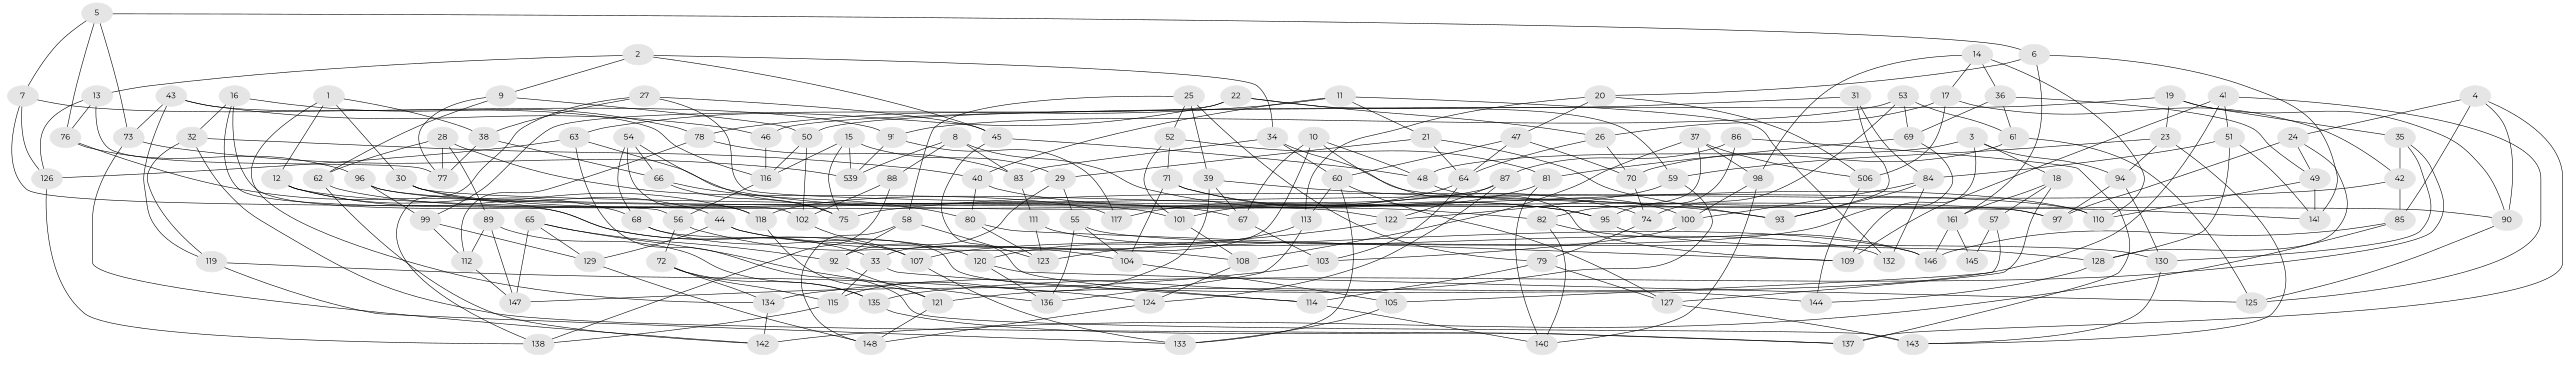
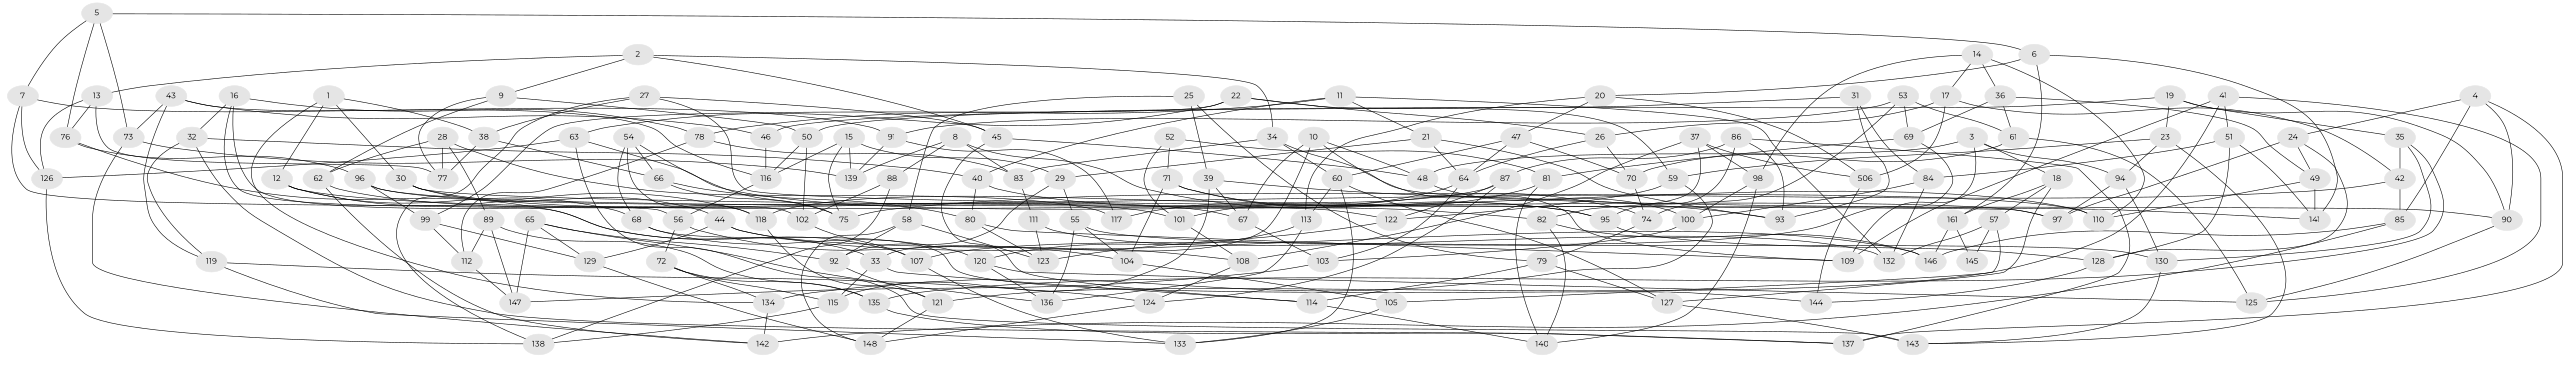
(1180, 115) -> none
(851, 179) -> (851, 179)
(1856, 202) -> (1780, 170)
none -> (1948, 239)
